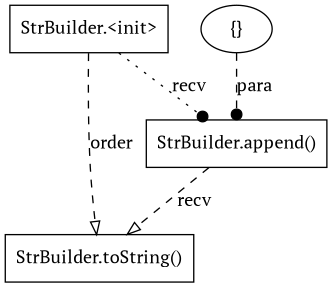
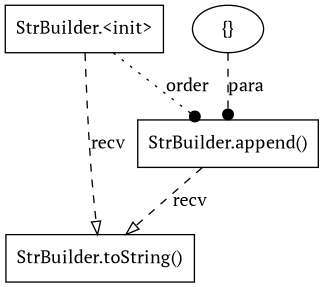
(189, 86) -> (188, 86)
(112, 144) -> (108, 144)
